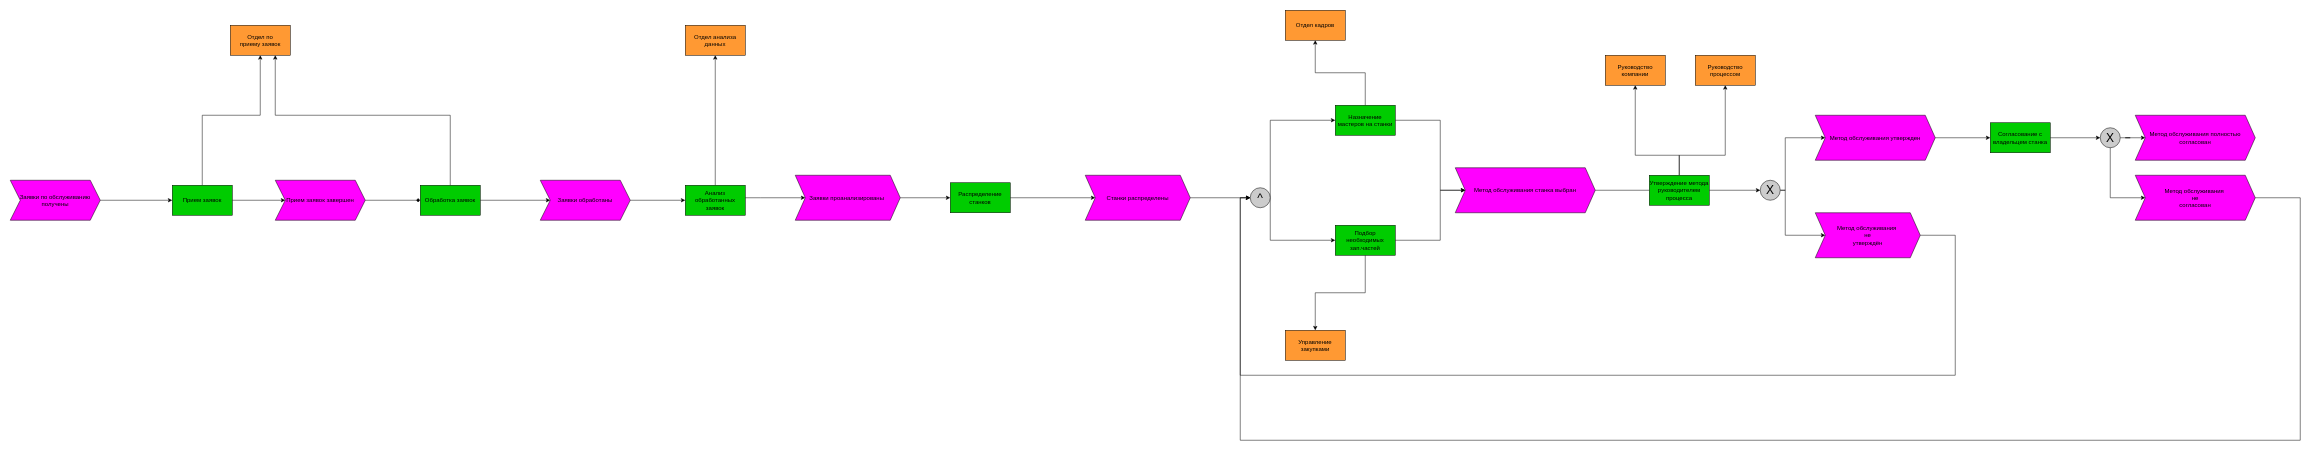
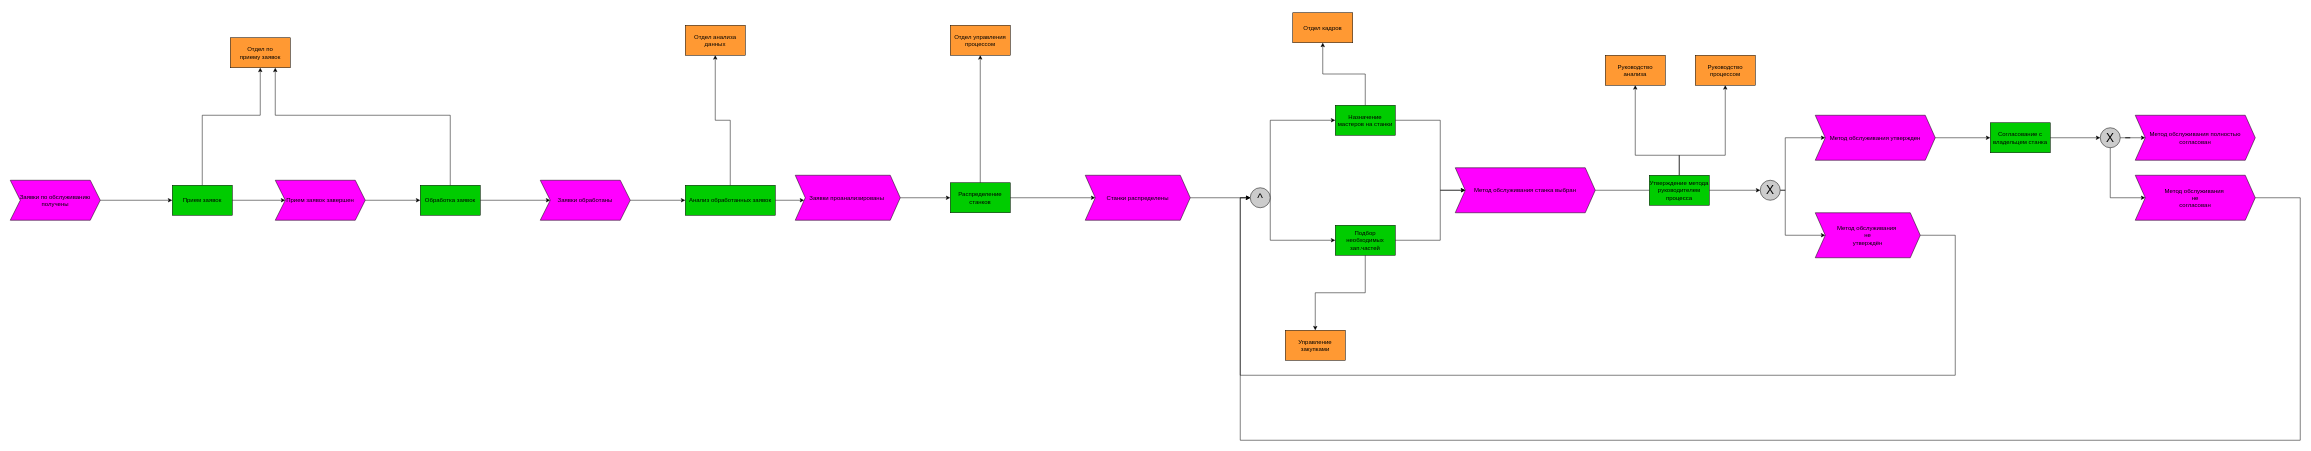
(1315, 25) -> (1323, 28)
(260, 40) -> (260, 53)
none -> (980, 40)
none -> (980, 59)
(1635, 70) -> (1635, 70)
(415, 200) -> (415, 200)
(715, 200) -> (730, 200)
